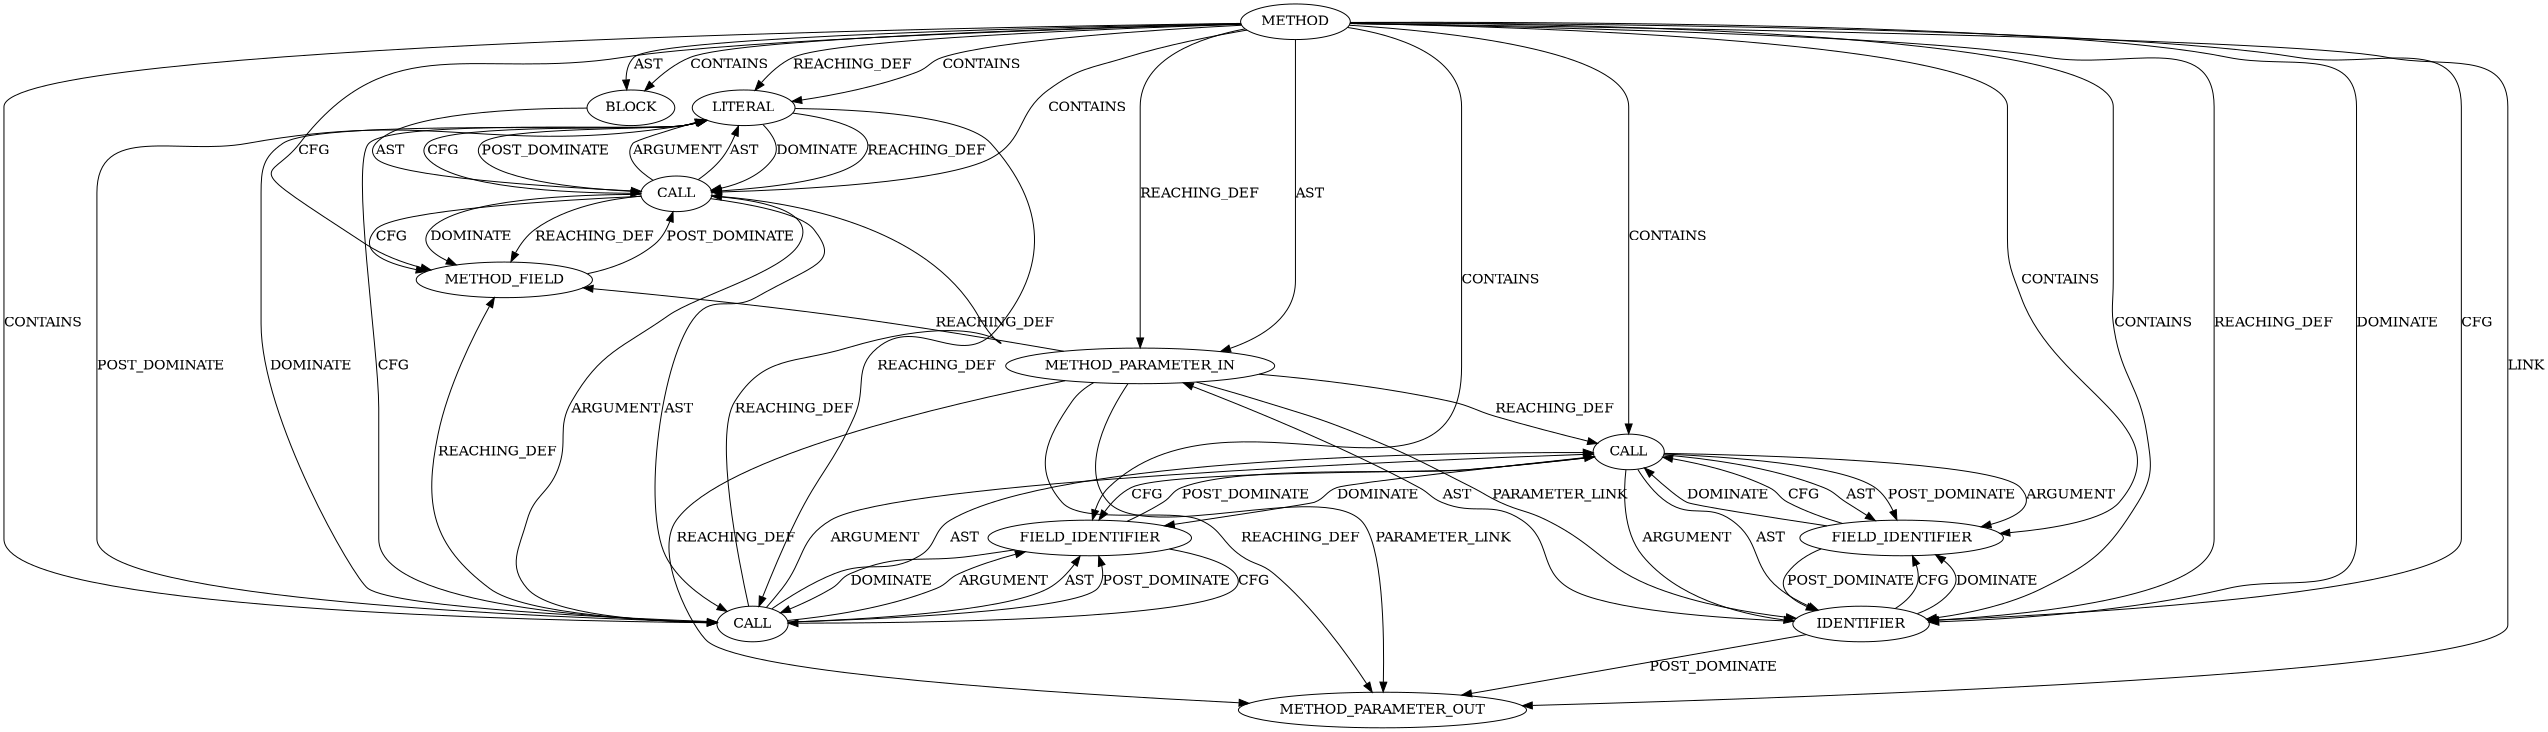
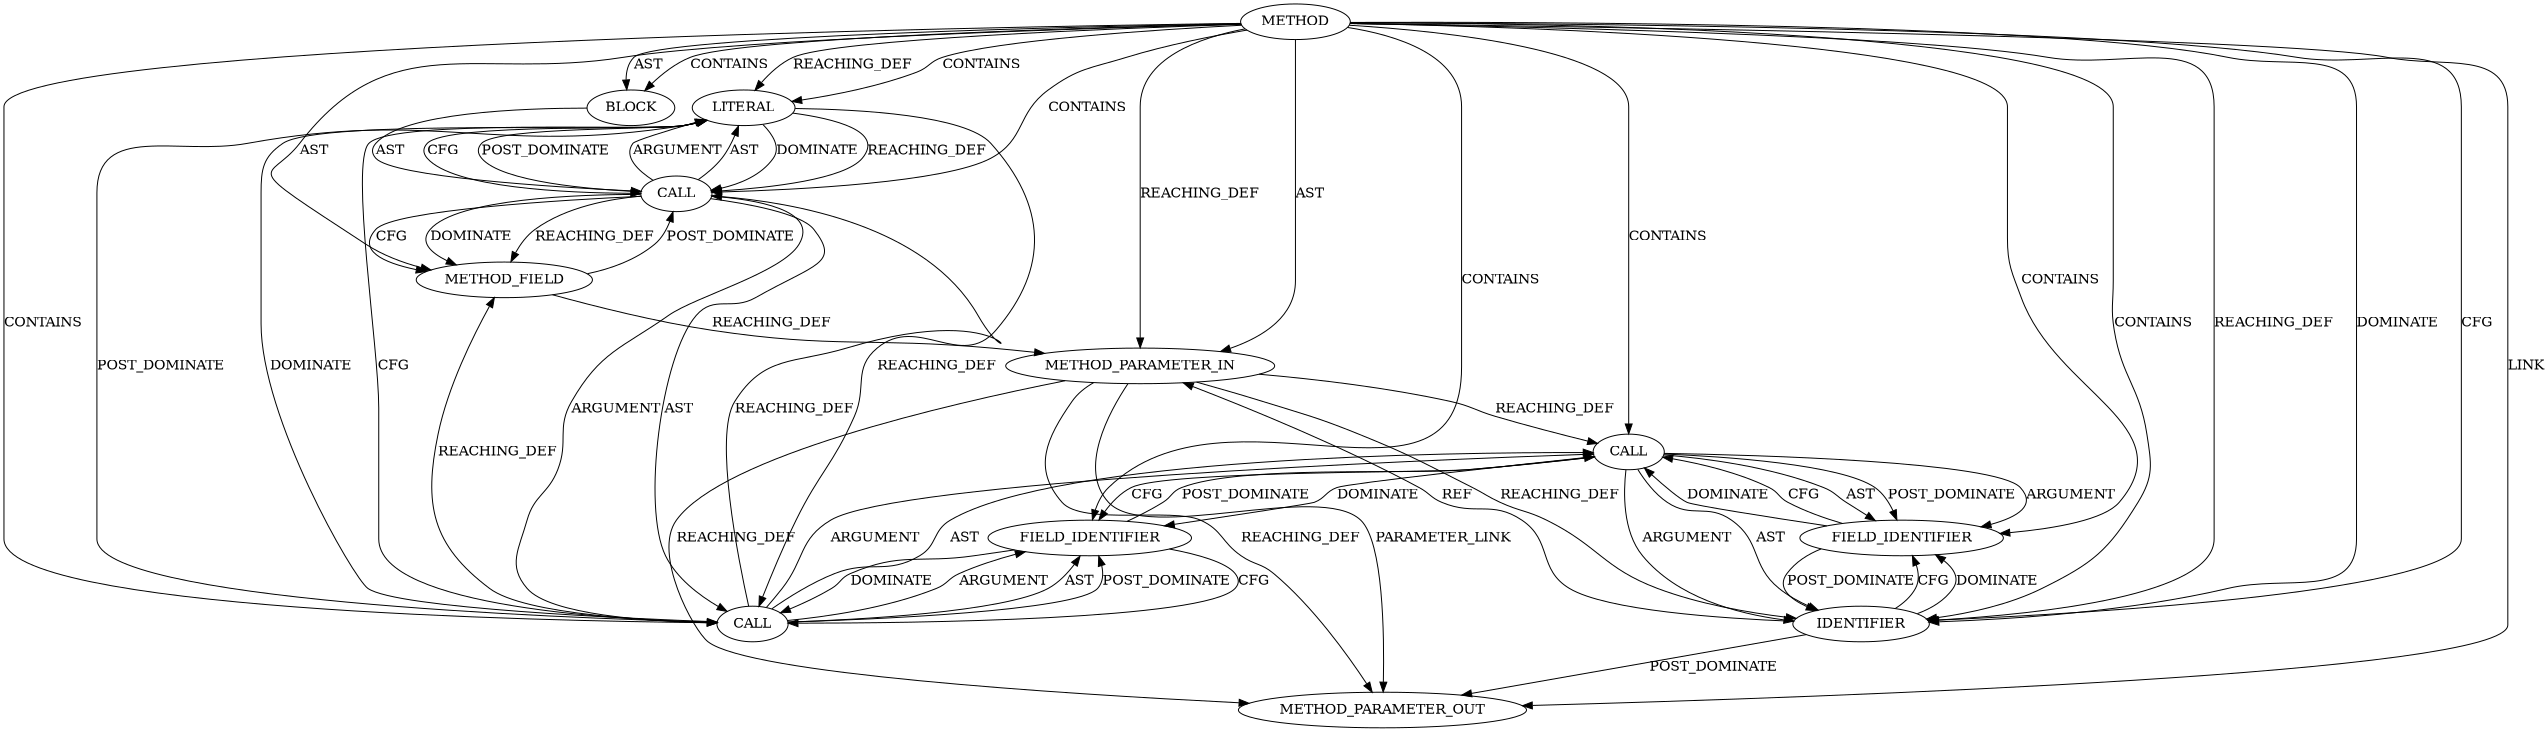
(314, 151) -> (314, 151)
(829, 315) -> (792, 339)
(1457, 495) -> (1457, 495)
(1560, 495) -> (1560, 495)
